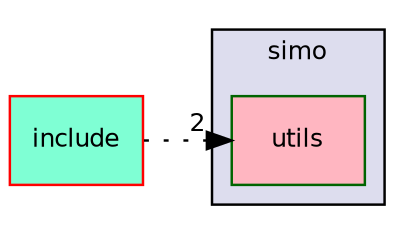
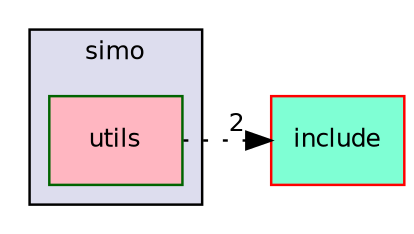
(175, 141) -> (218, 141)
